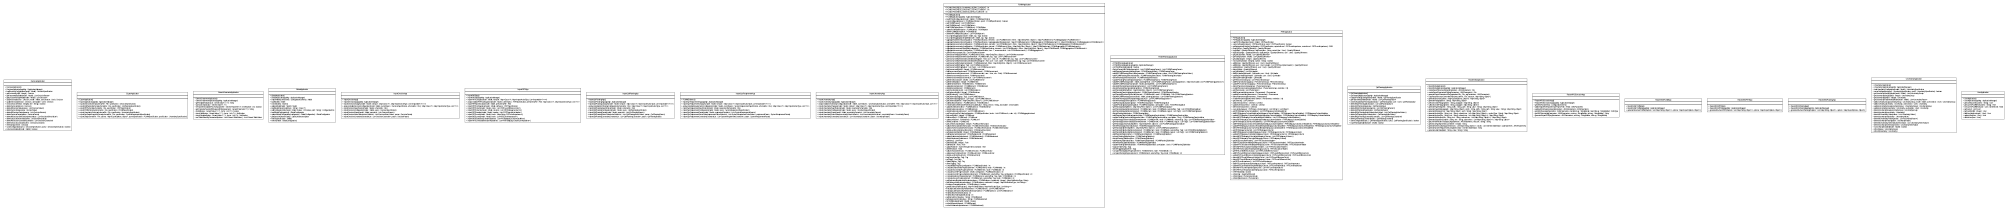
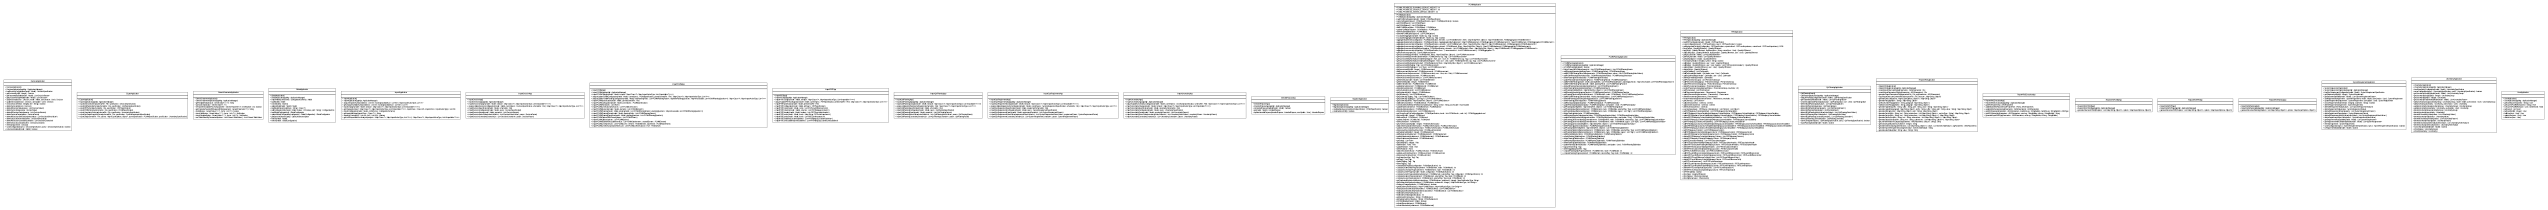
(1358, 94) -> (1807, 94)
(688, 100) -> (1000, 100)
none -> (401, 105)
none -> (678, 105)
none -> (1288, 105)
none -> (1360, 105)
(1550, 105) -> (1999, 105)
none -> (2364, 105)
(1977, 113) -> (2513, 113)
(281, 119) -> (278, 119)
(965, 147) -> (1407, 147)
